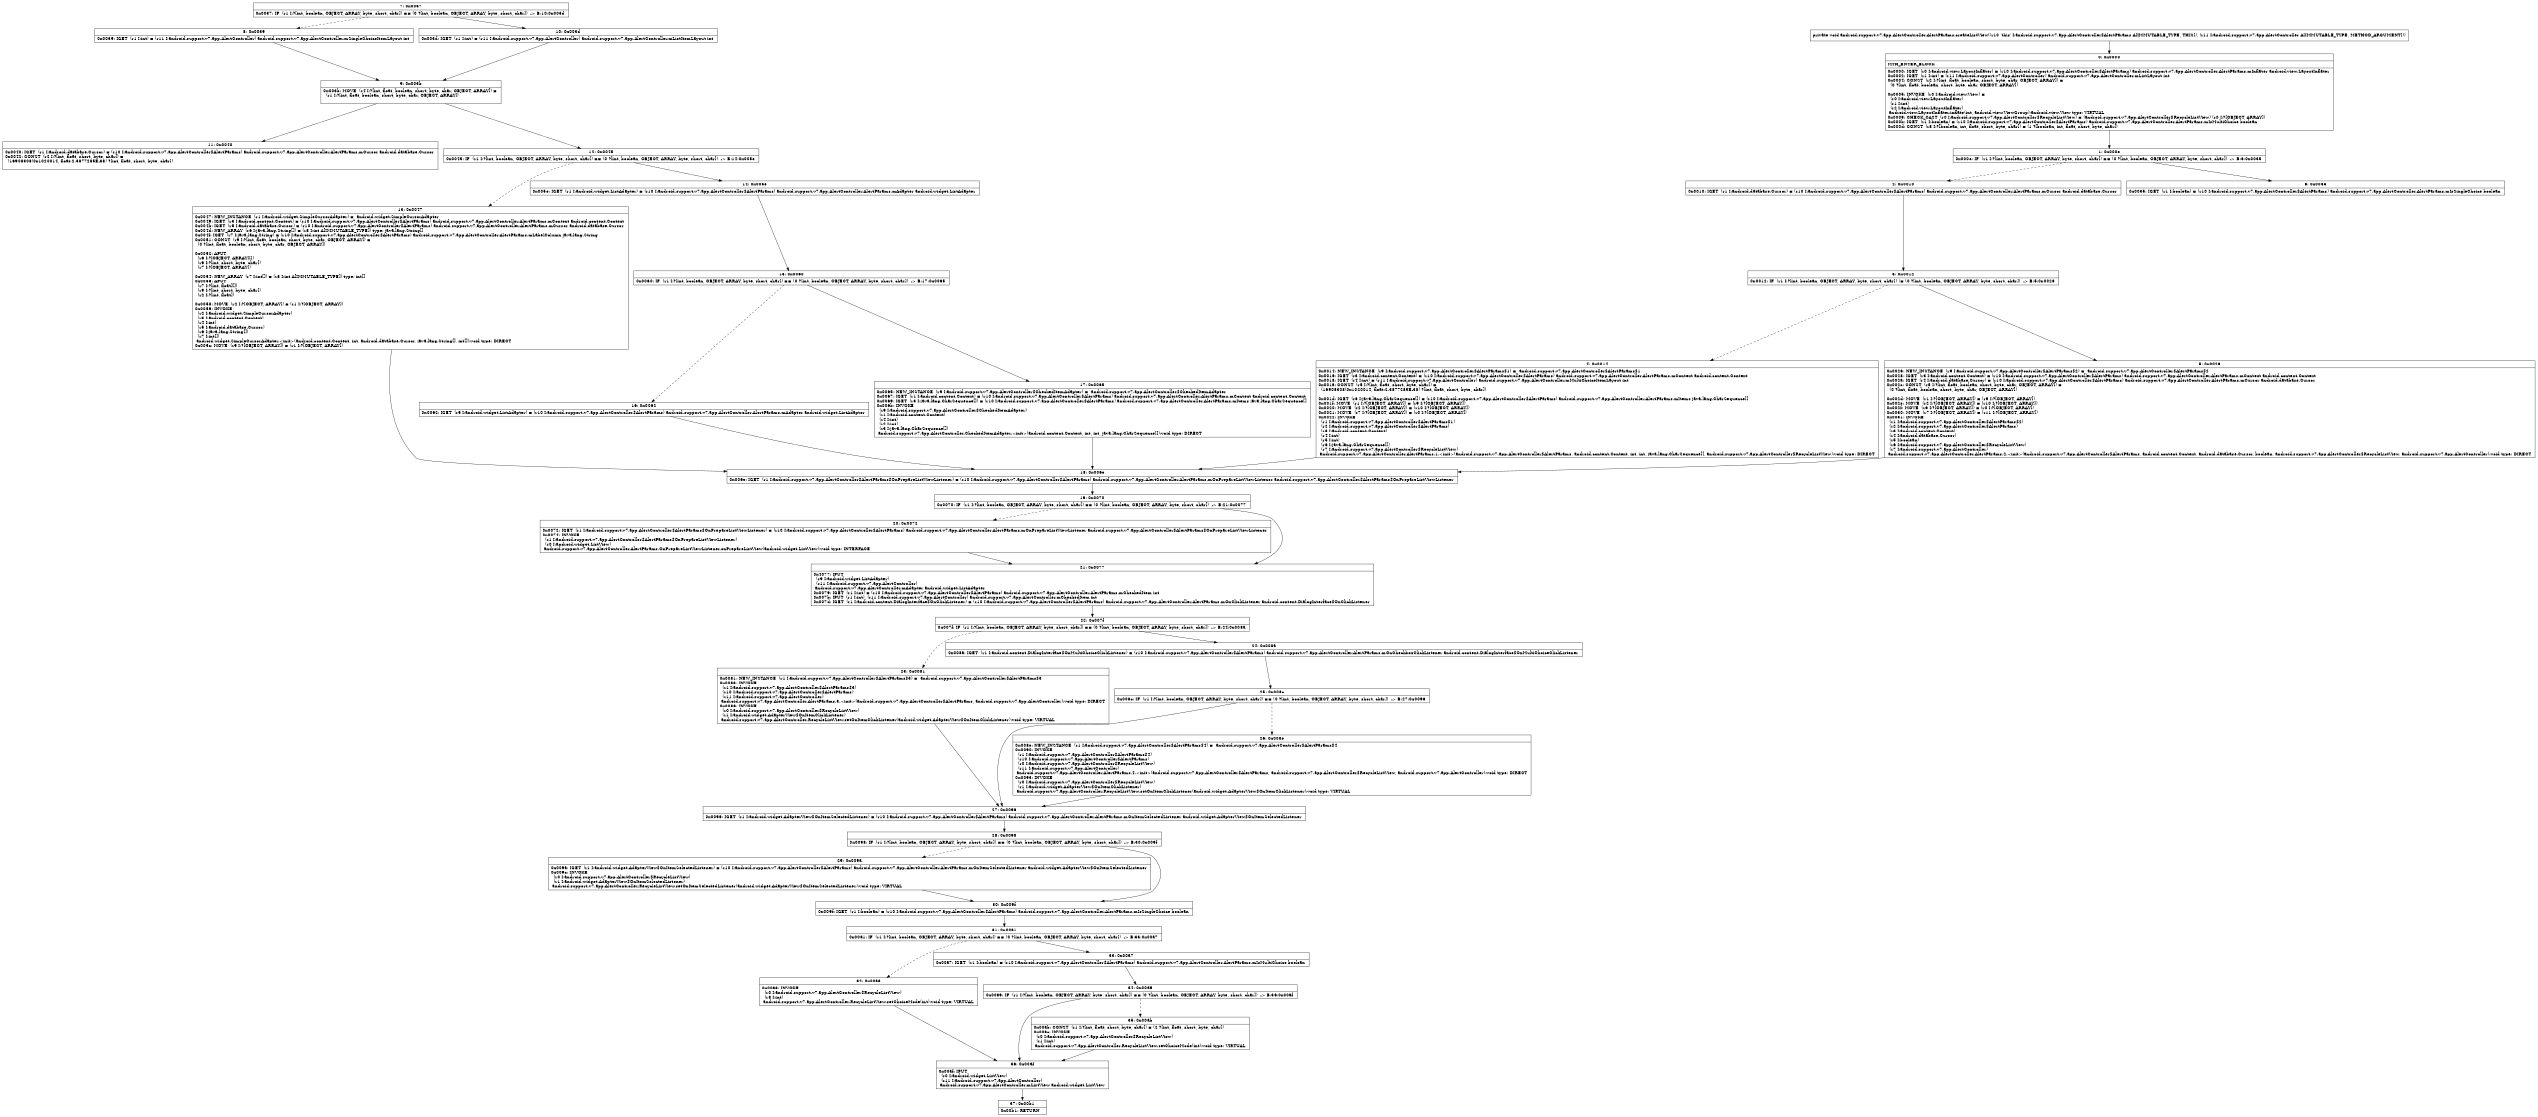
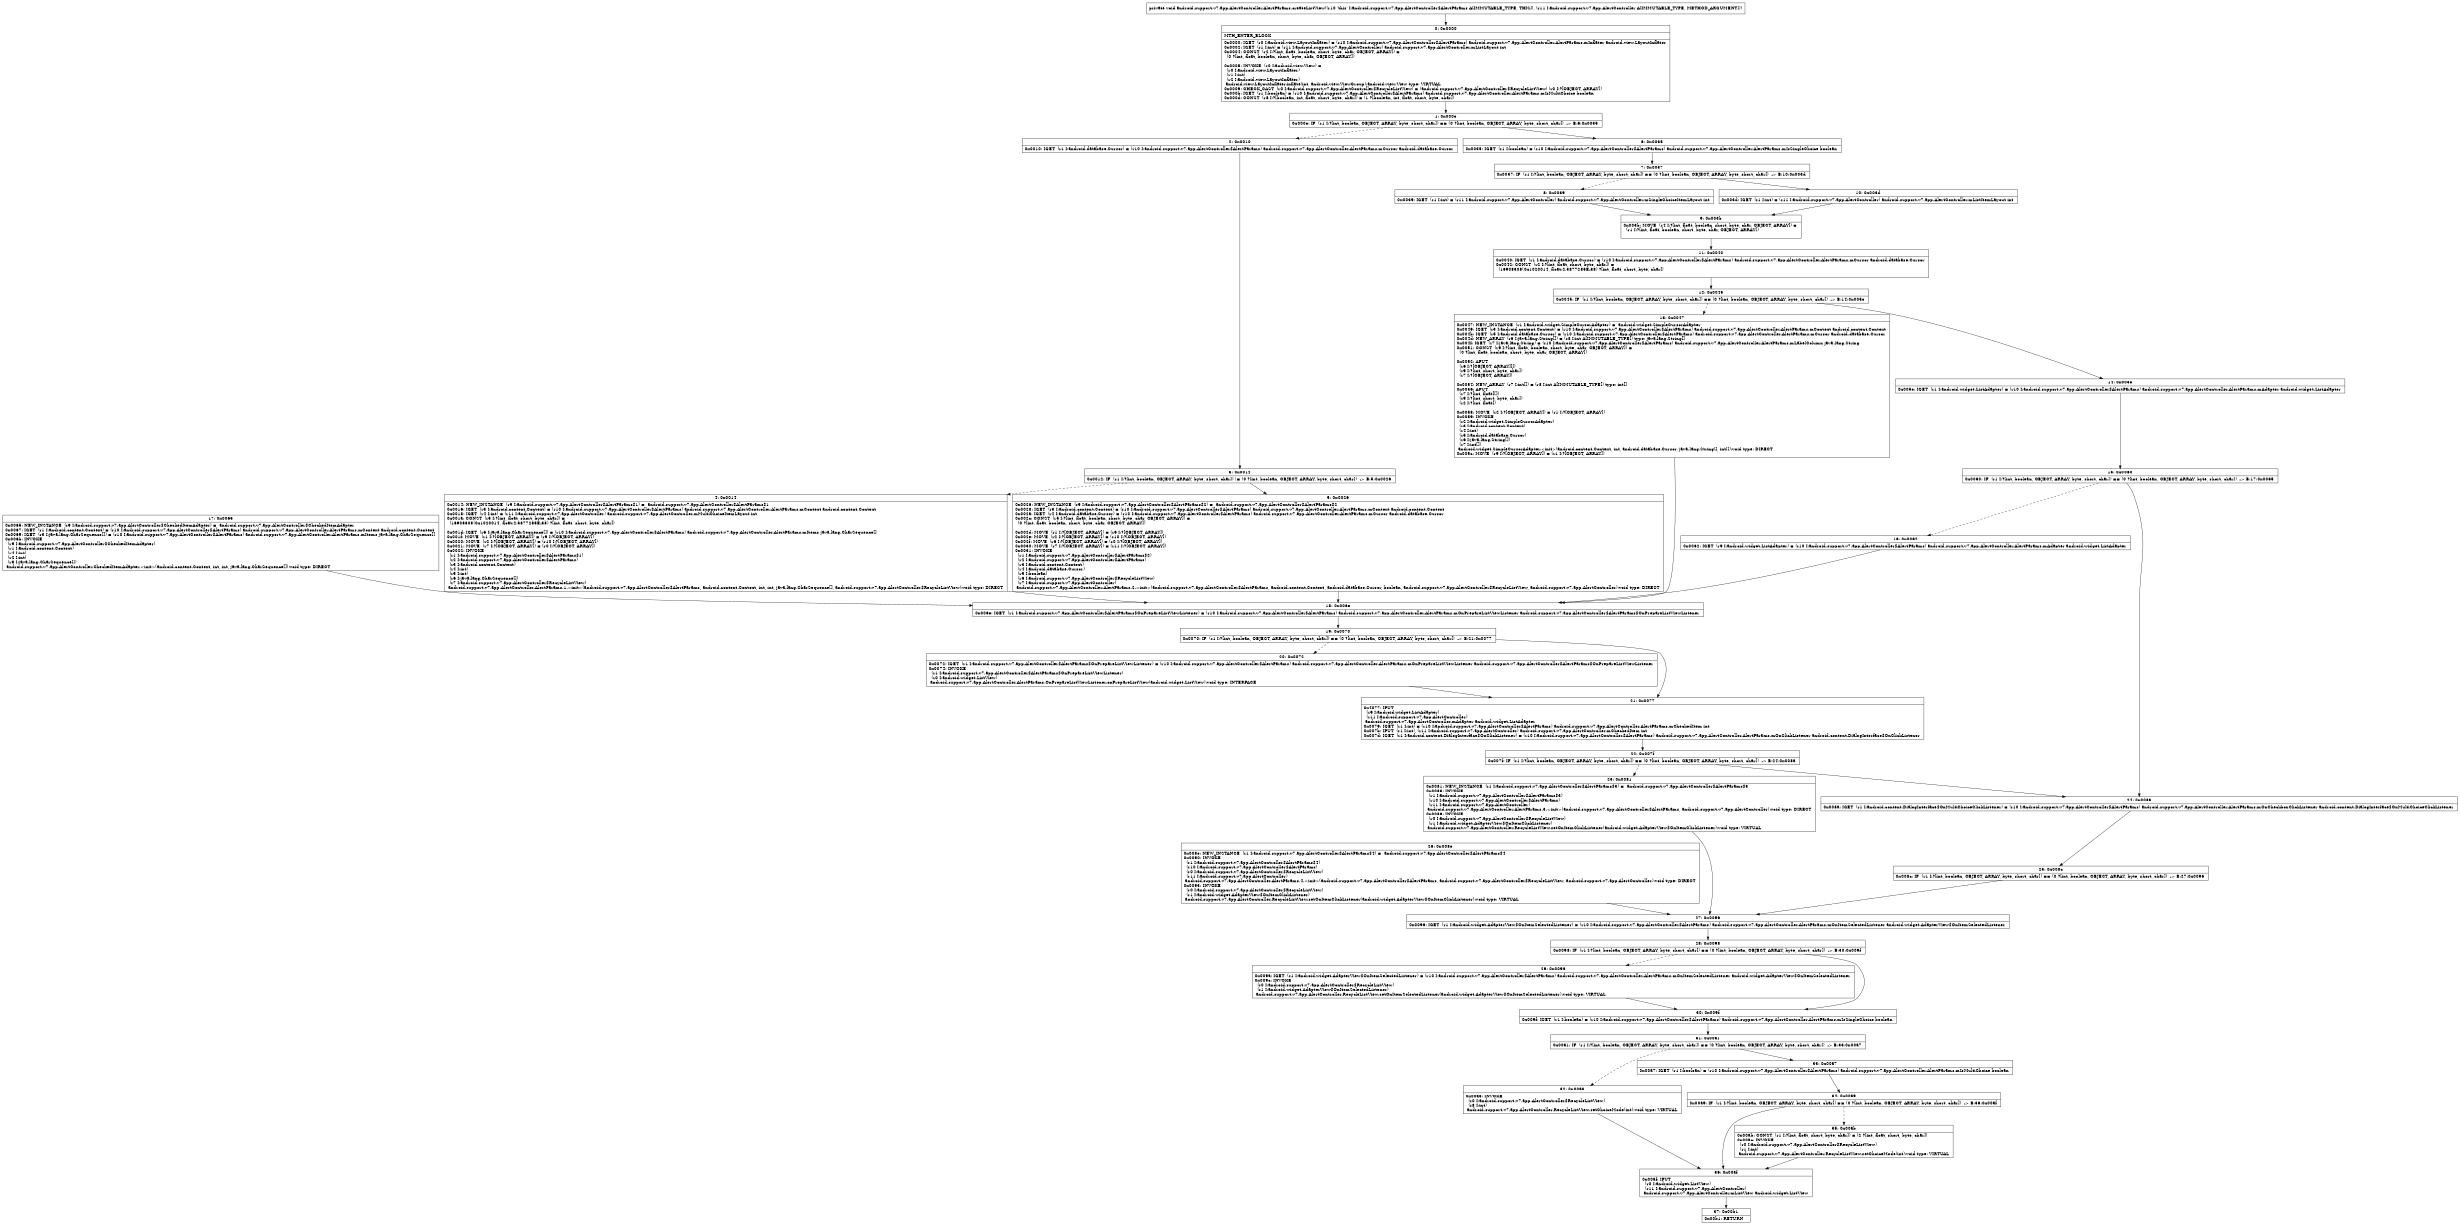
(512, 126) -> (1711, 282)
none -> (1652, 157)
(917, 333) -> (2139, 637)
(1272, 717) -> none
